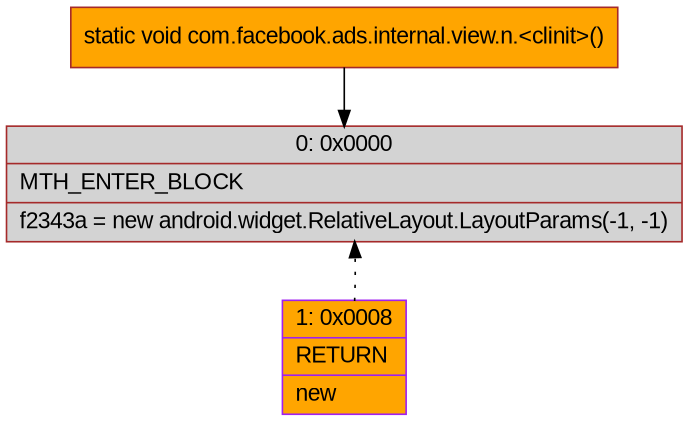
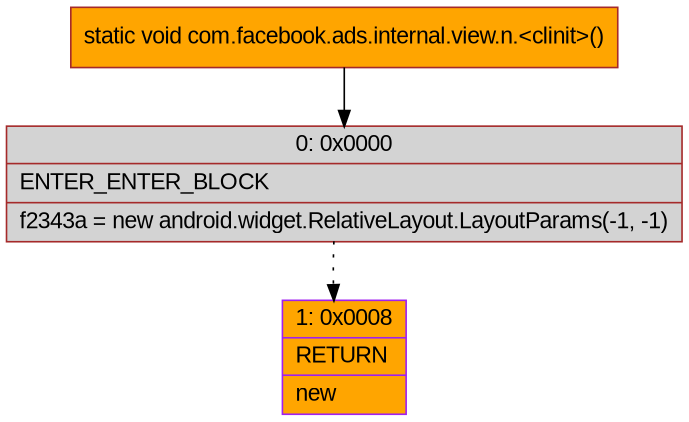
(132, 182) -> (145, 182)
(355, 279) -> (333, 263)
